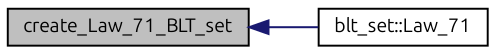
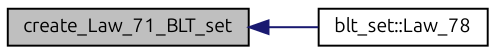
(403, 27) -> (403, 27)
